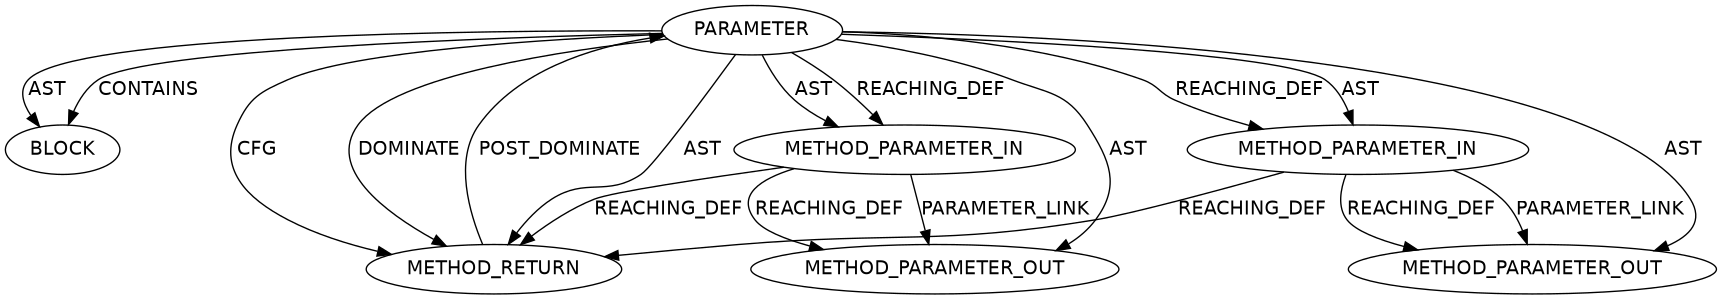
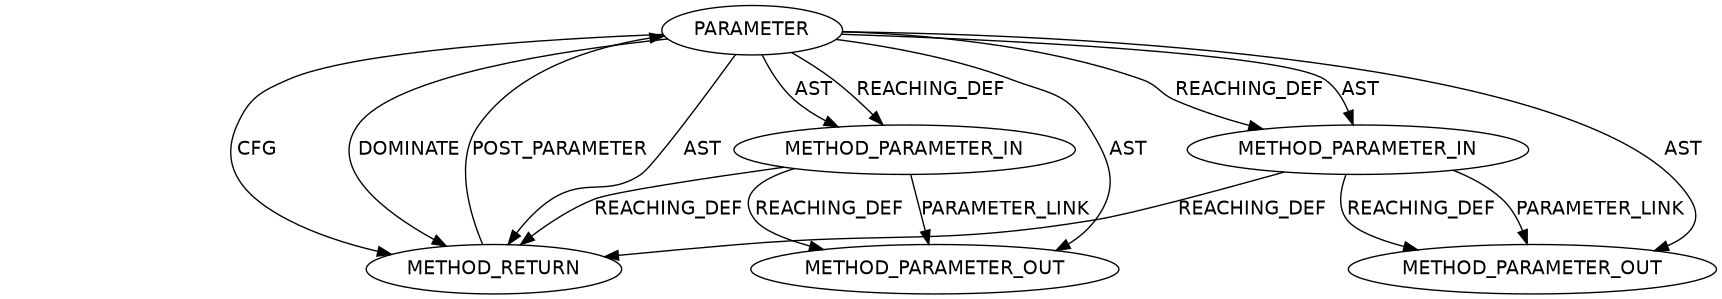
(63, 150) -> none
(560, 150) -> (560, 150)
